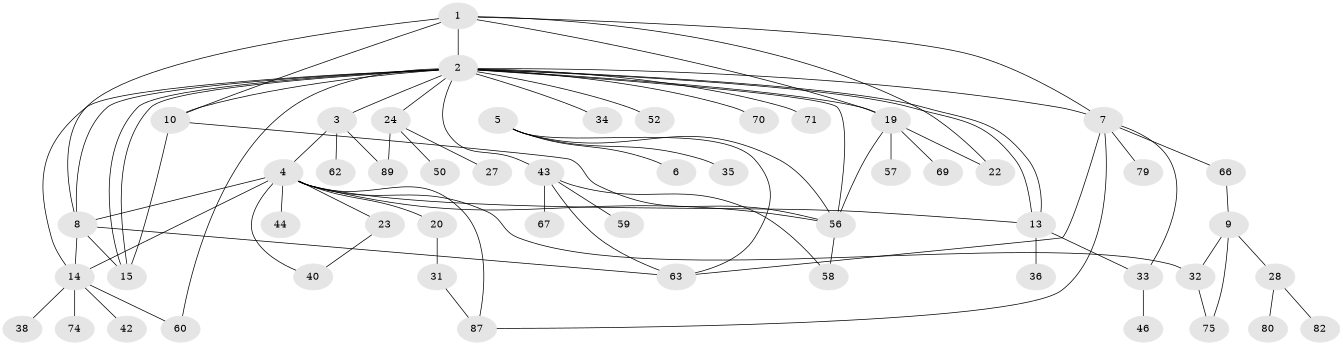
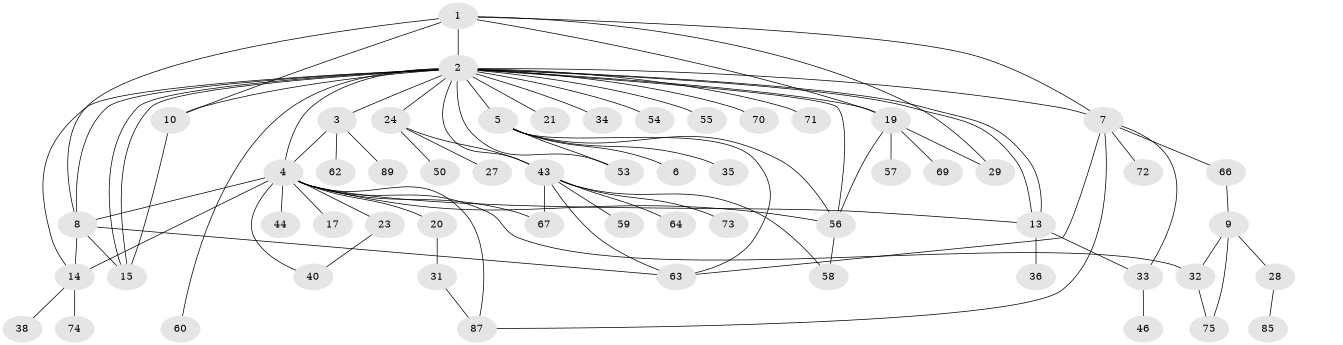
none -> (339, 90)
none -> (478, 94)
none -> (550, 120)
(655, 120) -> (655, 120)
none -> (707, 120)
(389, 147) -> (449, 142)
(511, 152) -> none
none -> (624, 173)
(995, 173) -> (995, 173)
(1143, 173) -> (1143, 173)
none -> (414, 199)
none -> (333, 225)
none -> (676, 225)
none -> (729, 225)
(128, 303) -> none
(127, 329) -> none
(1268, 329) -> (1268, 329)
(1320, 329) -> none
